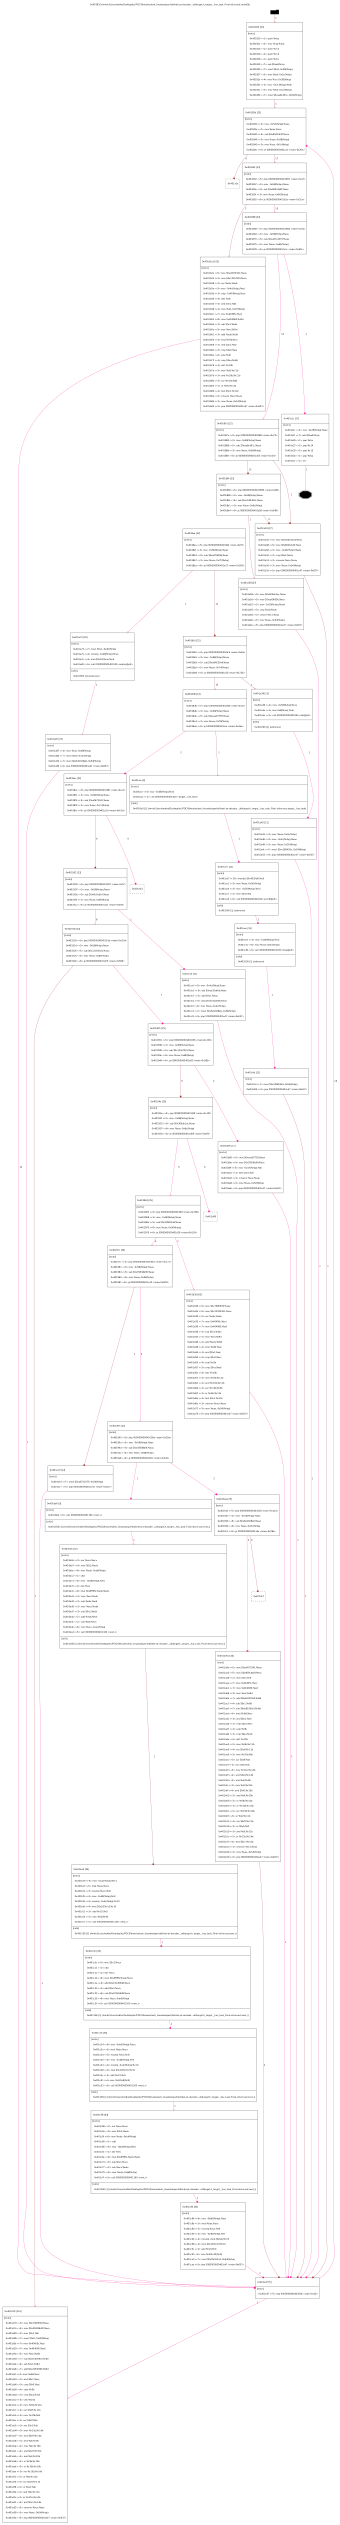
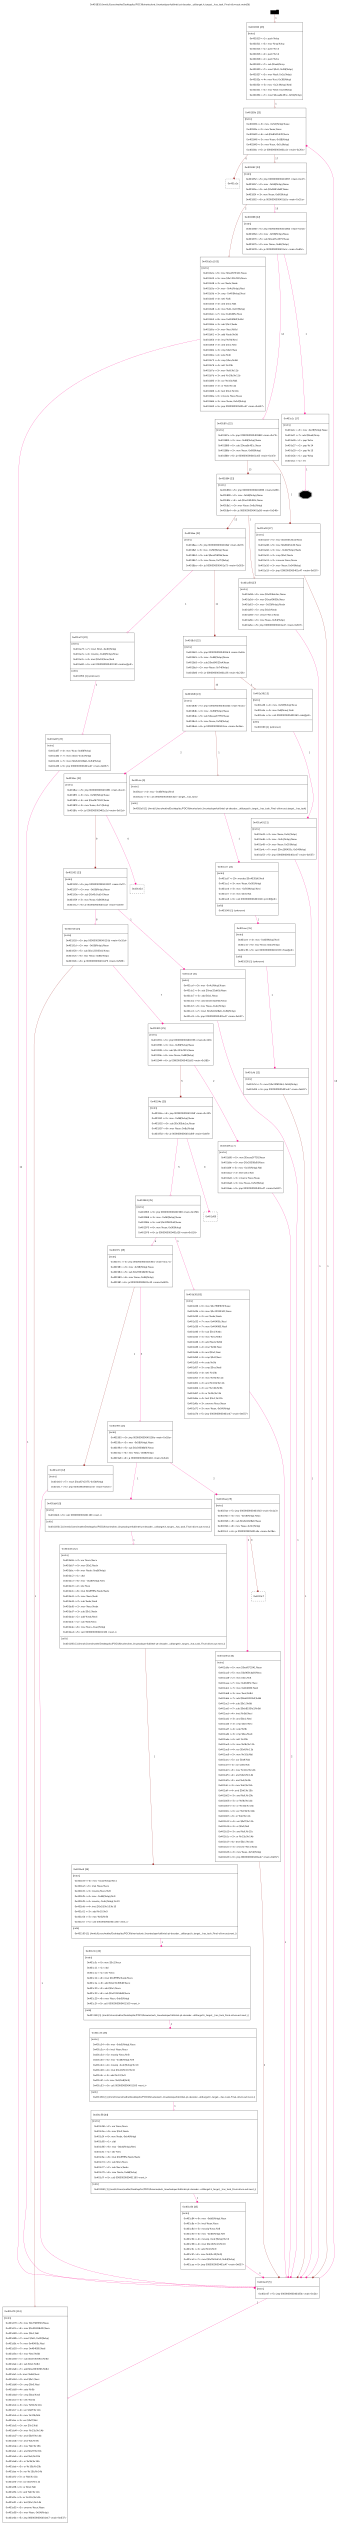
(266, 519) -> (232, 521)
